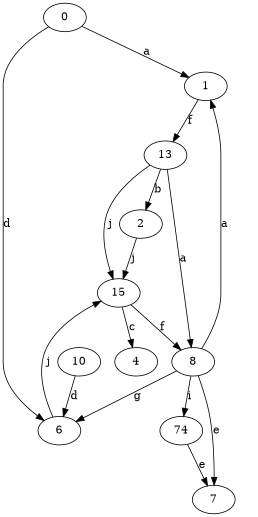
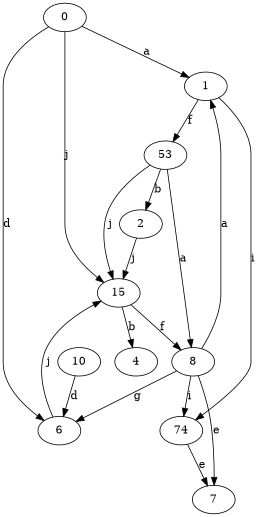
(165, 155) -> (165, 155)
none -> (65, 160)
none -> (251, 261)
(132, 327) -> (132, 327)
